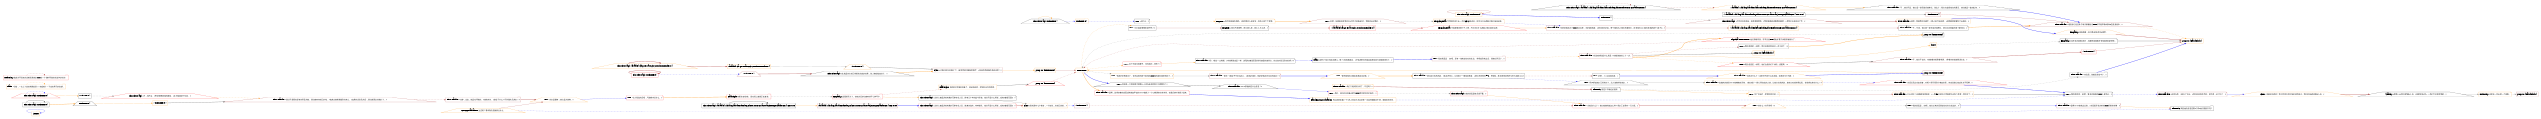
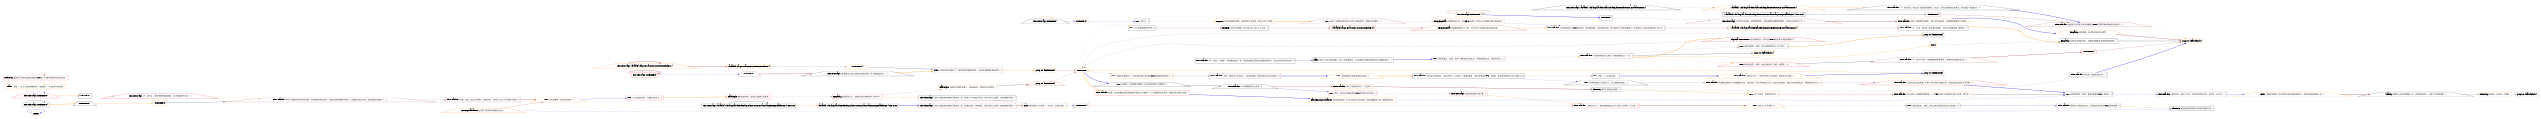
(1999, 27) -> (2015, 30)
(1142, 64) -> none
none -> (1301, 86)
